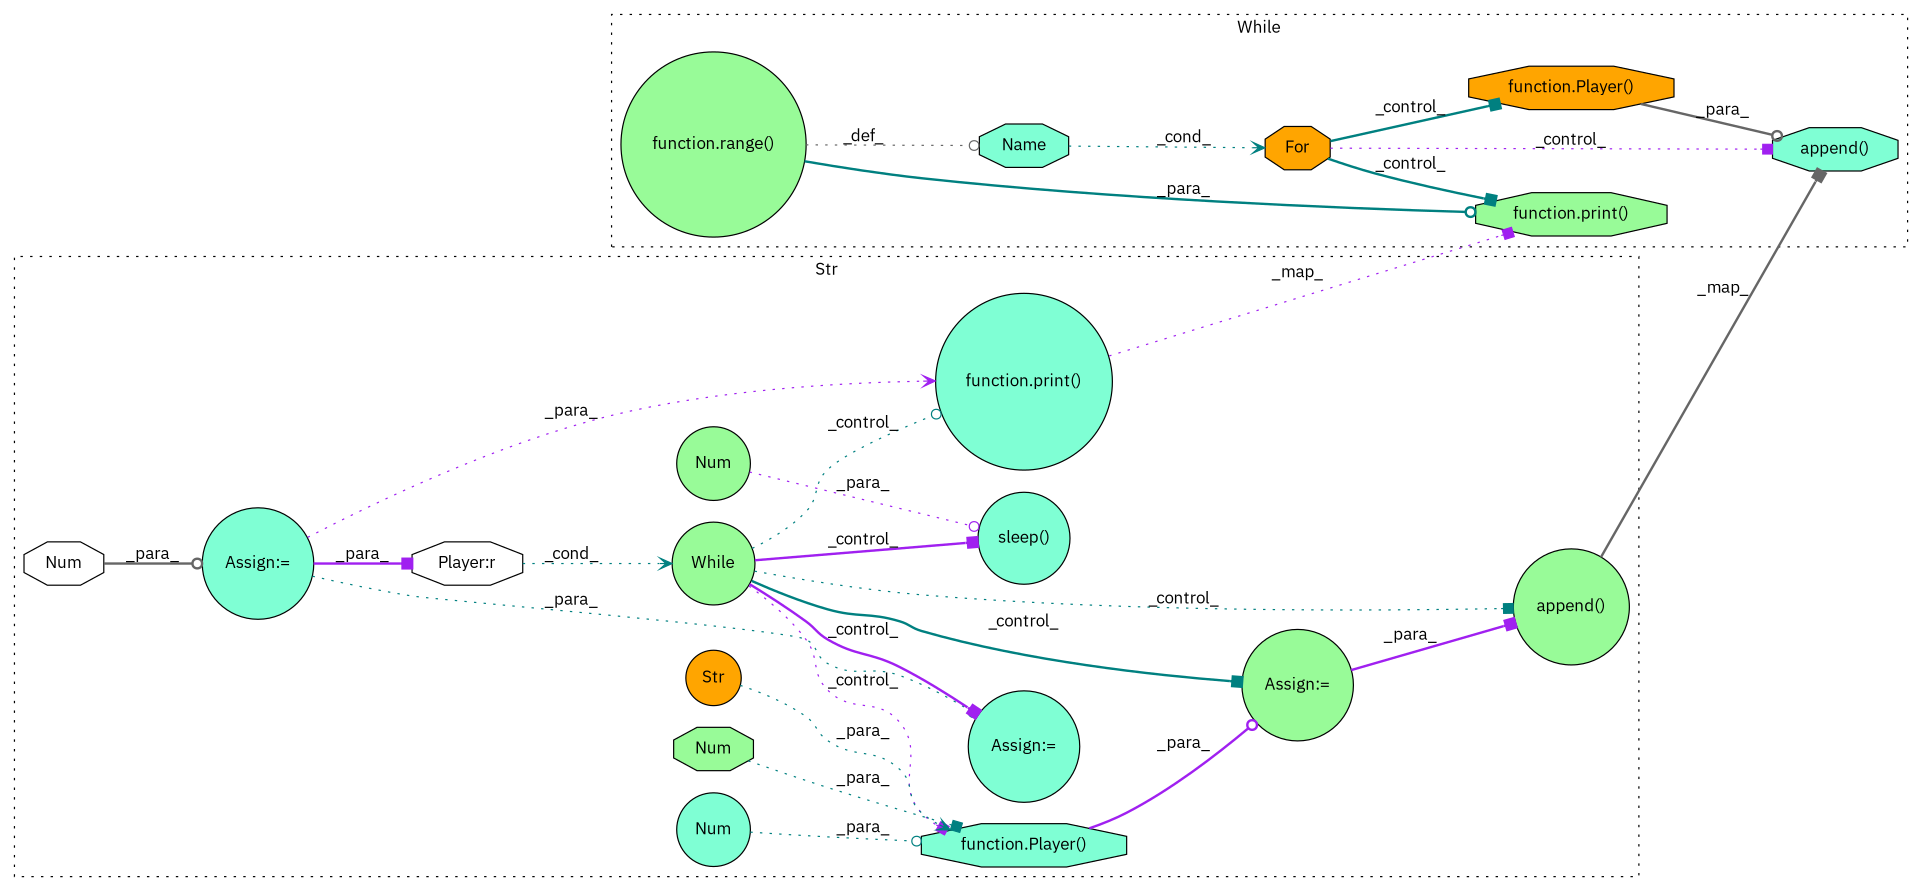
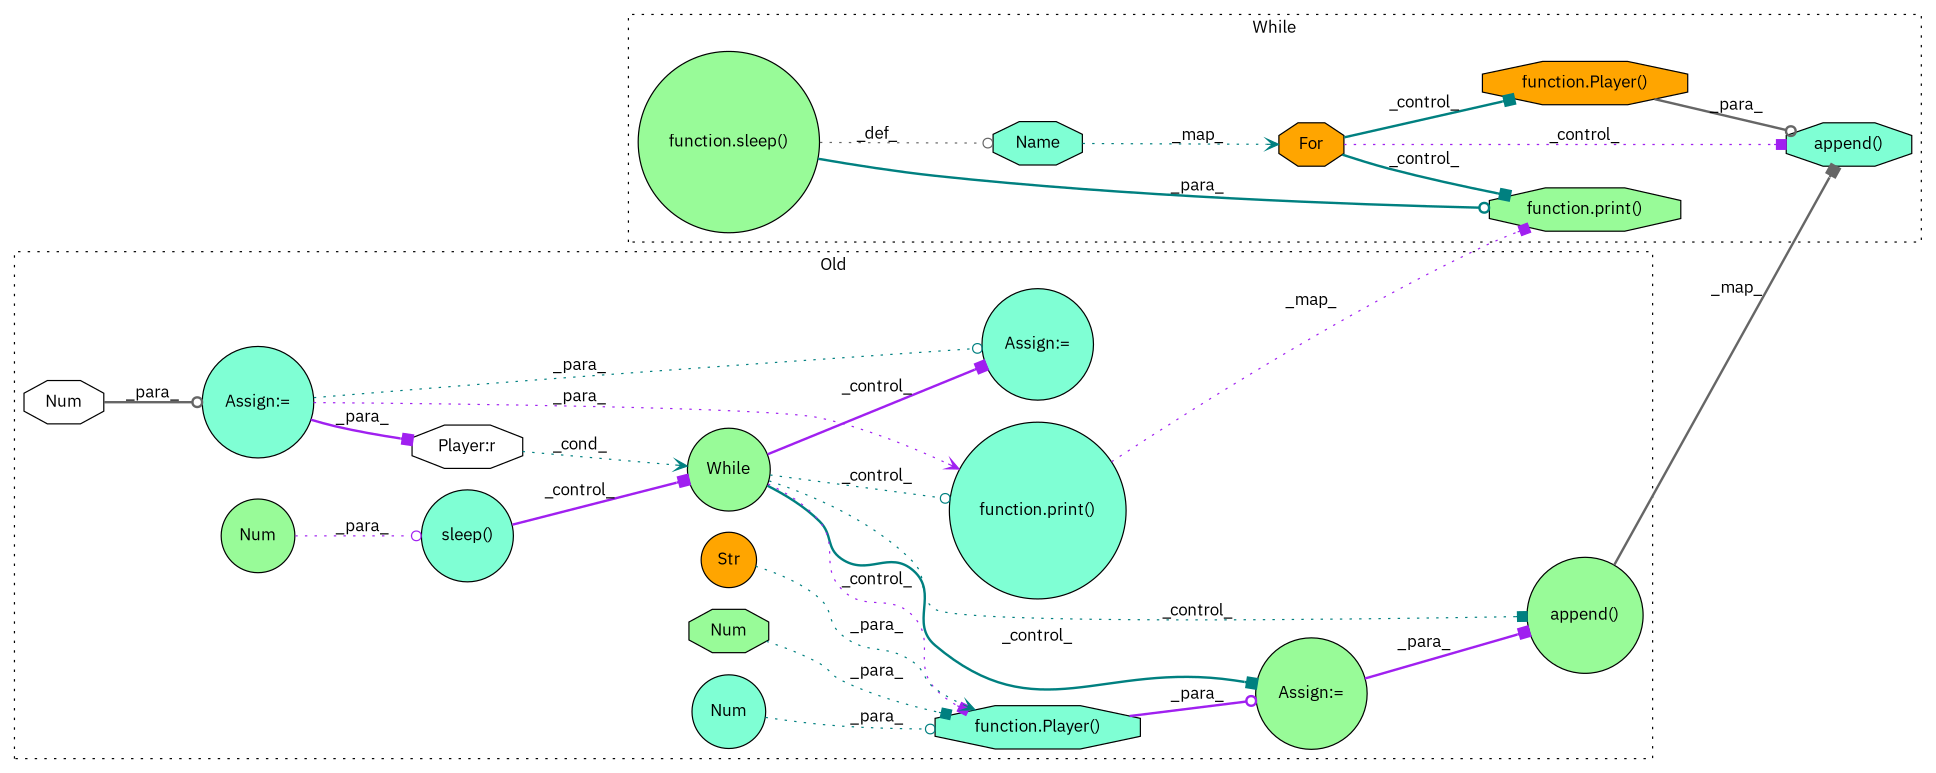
(1184, 138) -> (1198, 135)
(714, 144) -> (729, 142)
(827, 270) -> (834, 266)
(860, 552) -> (595, 504)
